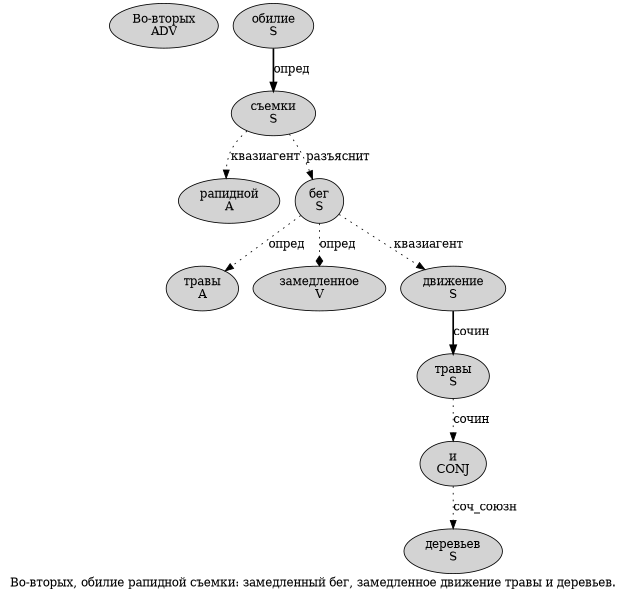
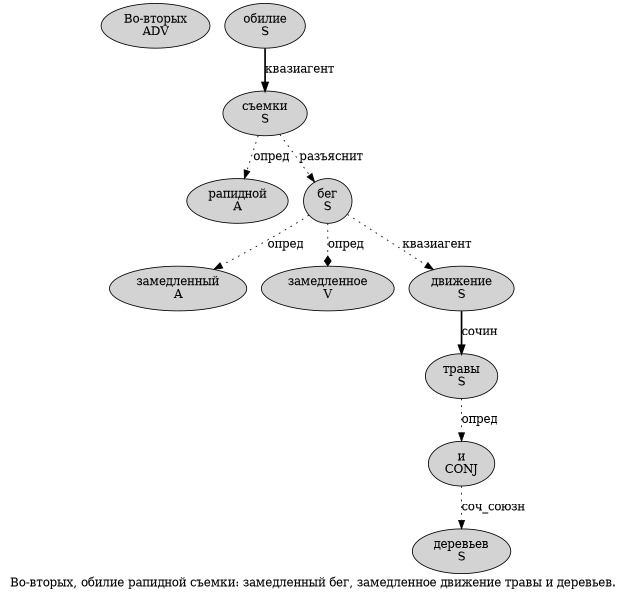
(291, 70) -> (300, 70)
(265, 157) -> (271, 157)
(202, 289) -> (178, 289)
(471, 420) -> (480, 420)
